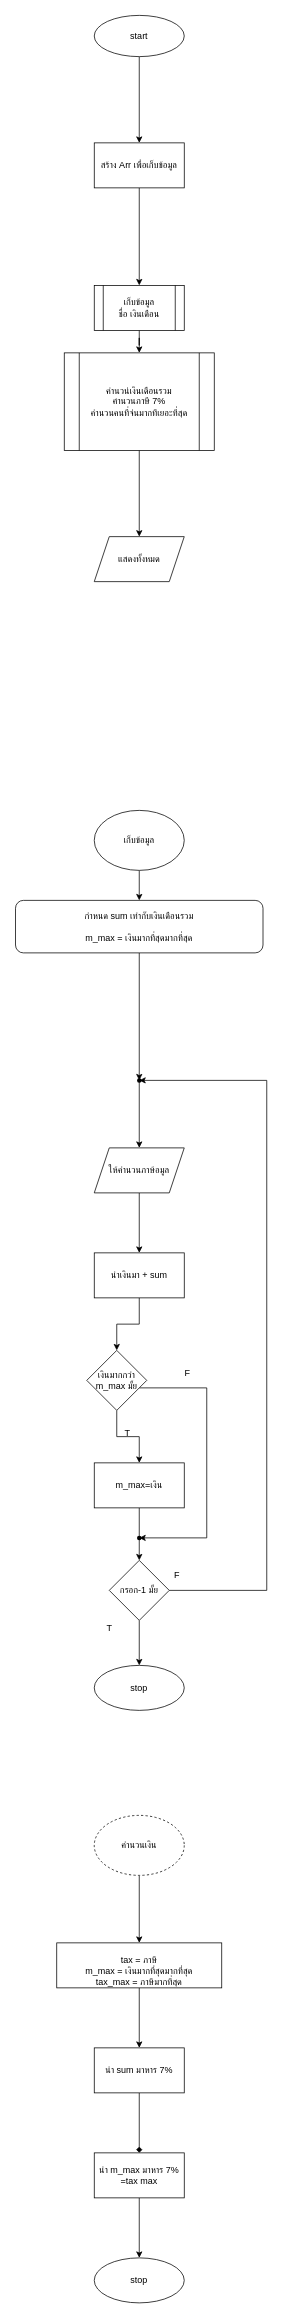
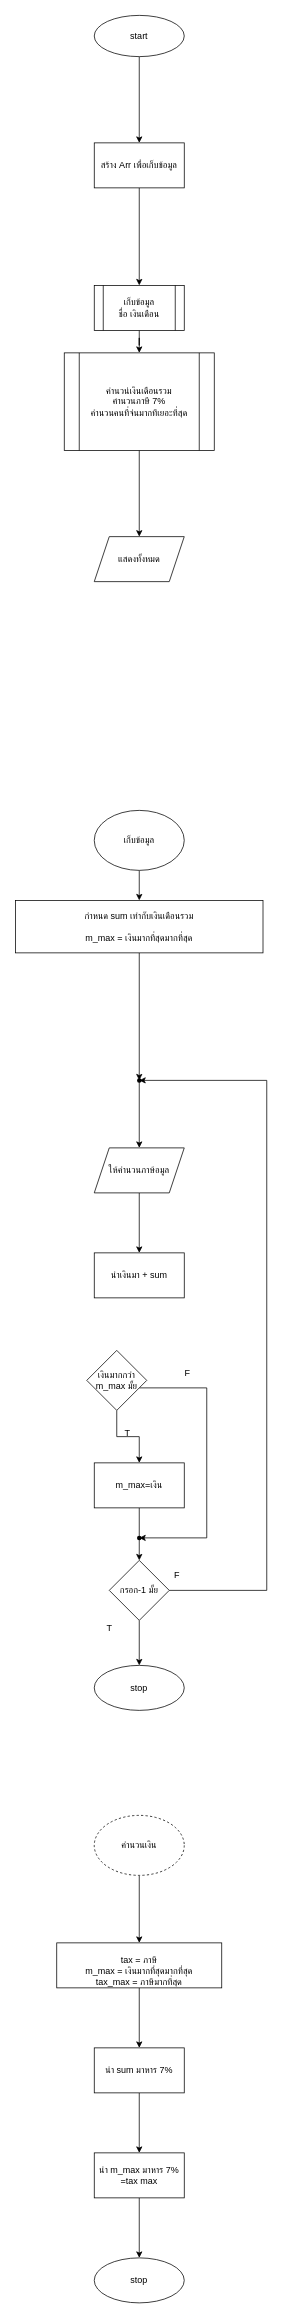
(139, 927) -> (139, 927)
(139, 1312) -> none
(139, 2146) -> (139, 2146)
